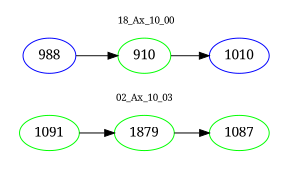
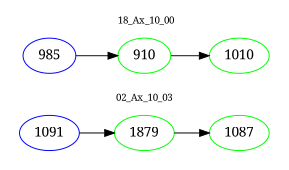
(49, 56) -> (49, 56)
(239, 56) -> (239, 56)
(49, 133) -> (49, 133)
